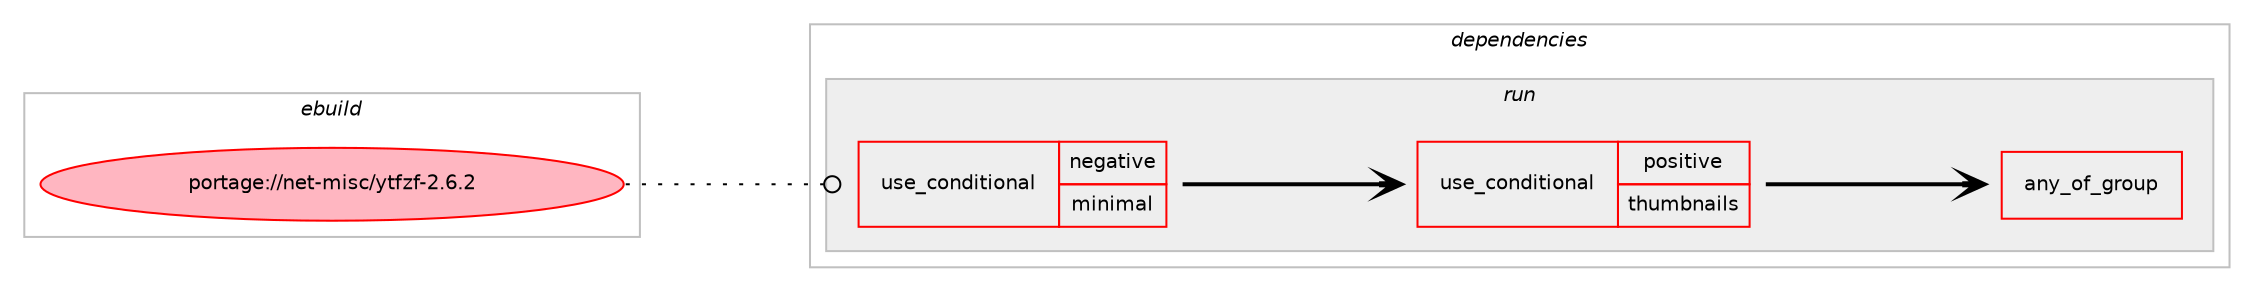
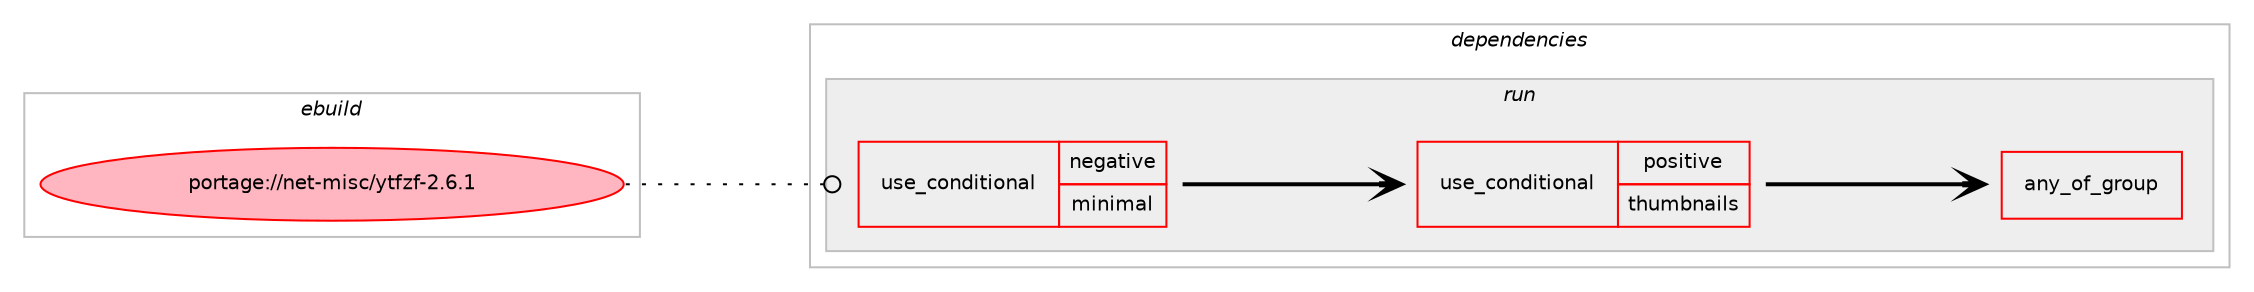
(332, 184) -> (332, 184)
